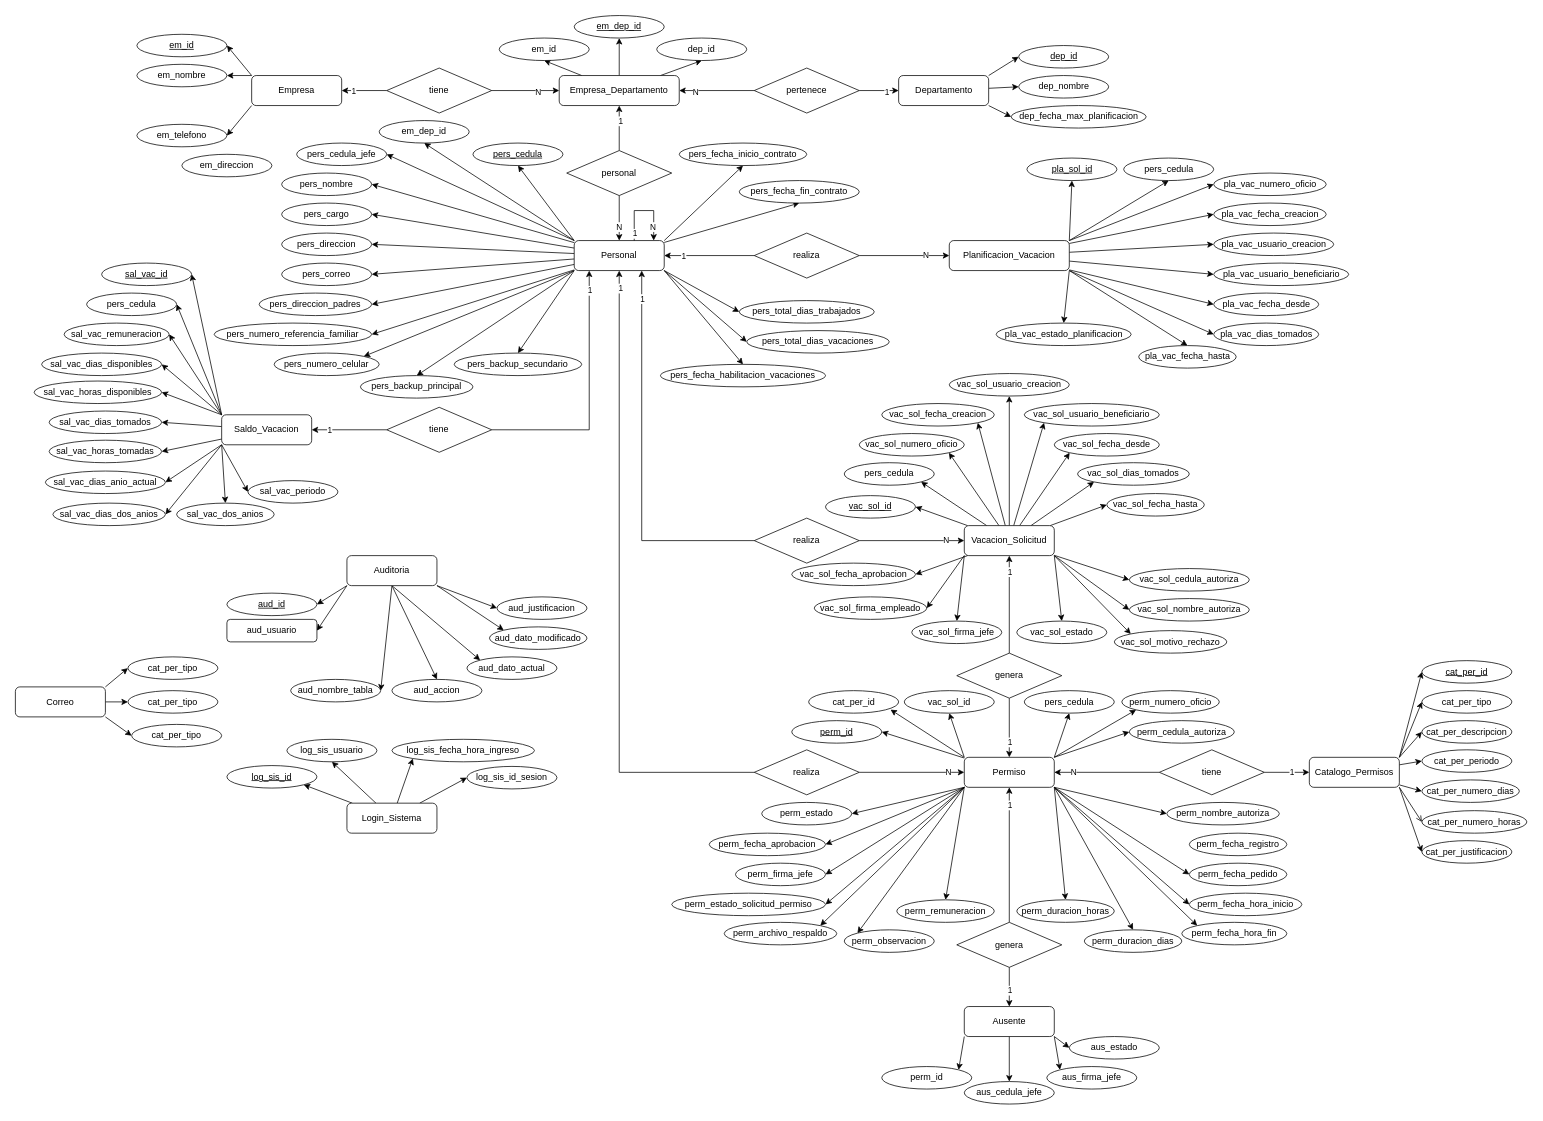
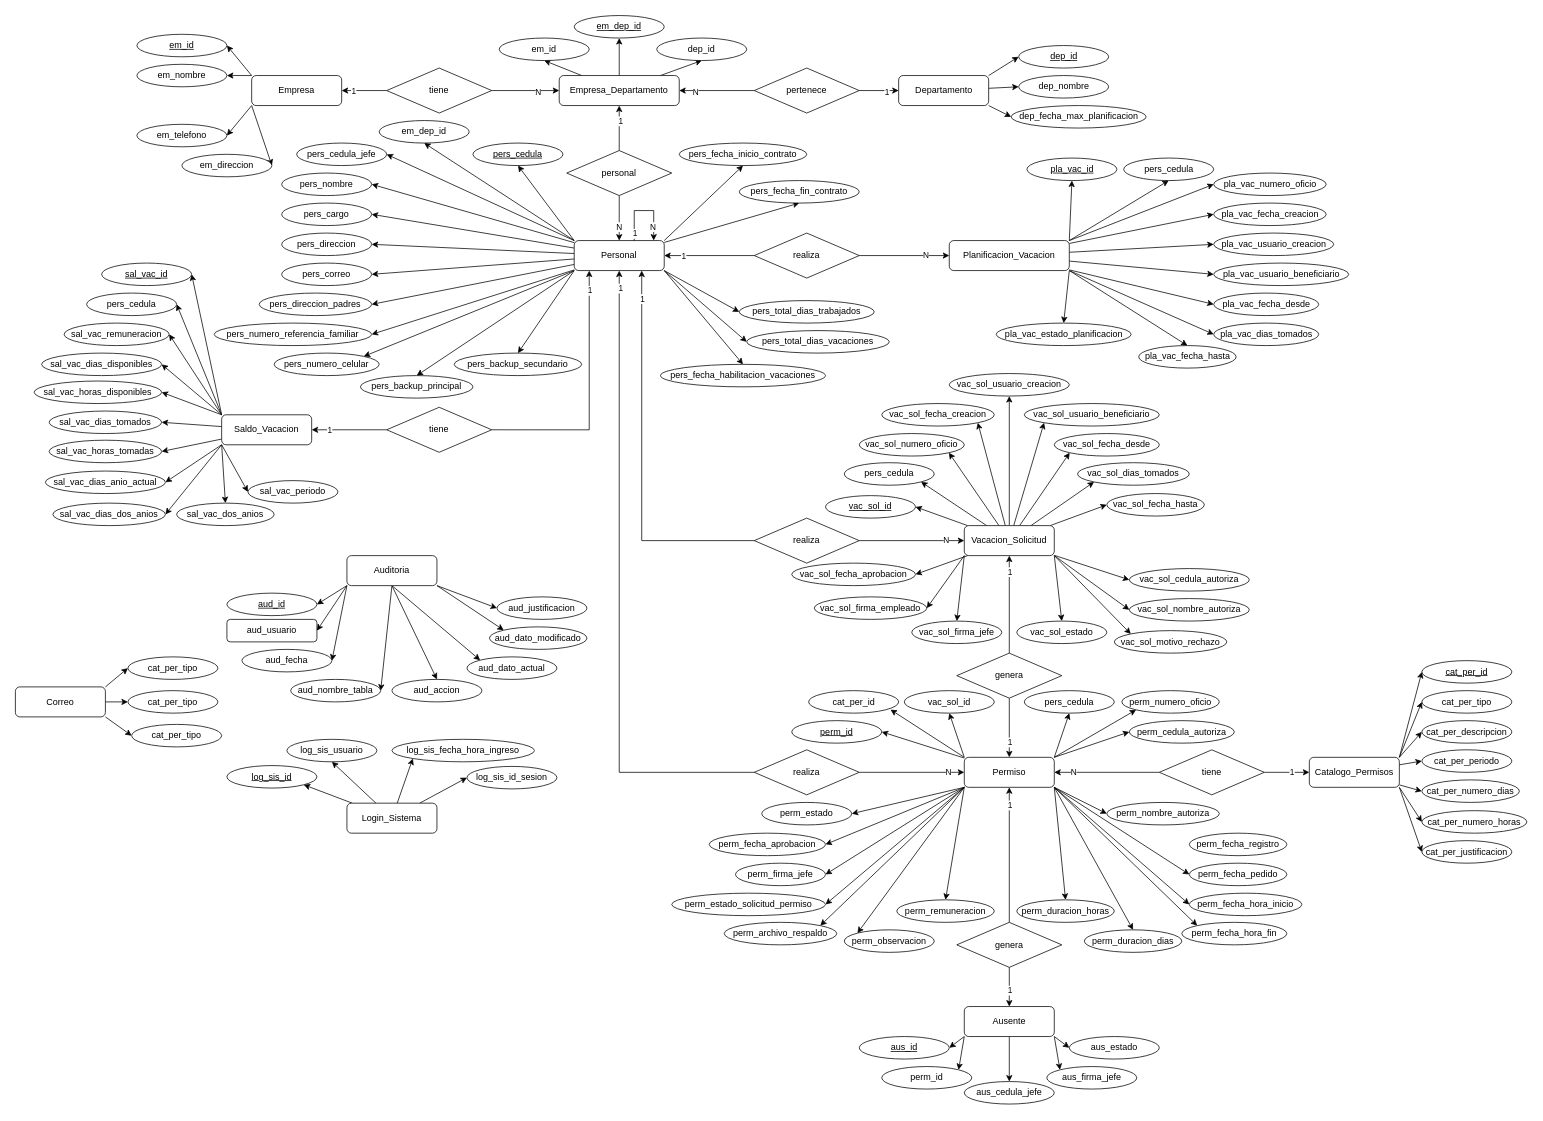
none -> (261, 133)
(1072, 169) -> (1072, 169)
none -> (340, 620)
none -> (287, 660)
(1223, 813) -> (1163, 813)
(1419, 818) -> (1418, 816)
none -> (958, 1041)
none -> (904, 1047)
